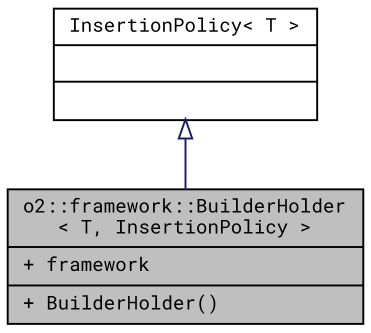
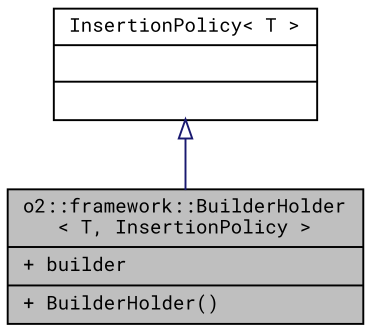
(87, 265) -> (76, 265)
